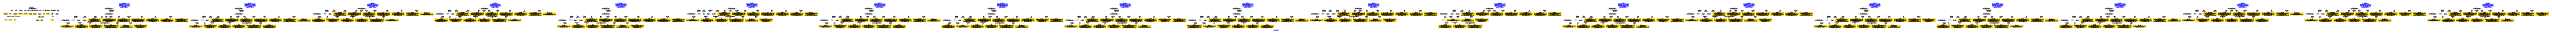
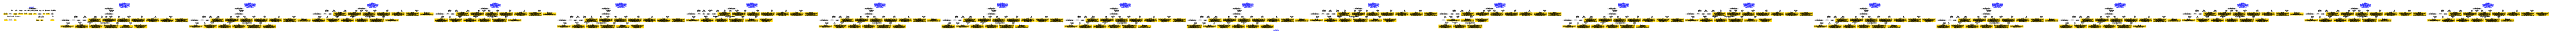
(35, 14) -> (35, 14)
(57, 14) -> none
(6, 20) -> (6, 20)
(10, 20) -> (10, 20)
